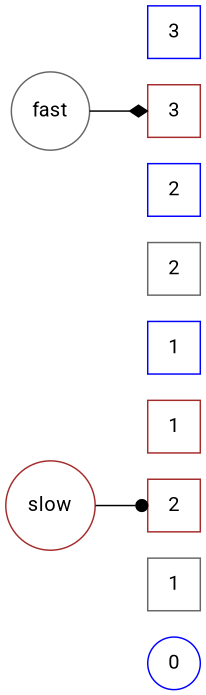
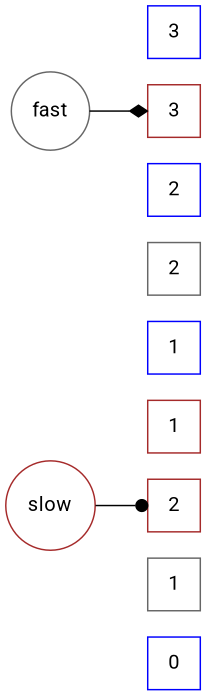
(174, 663) -> (174, 663)
